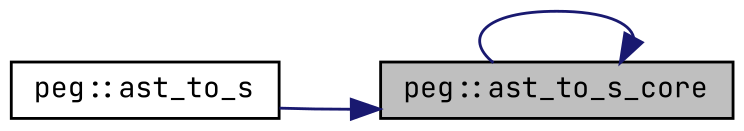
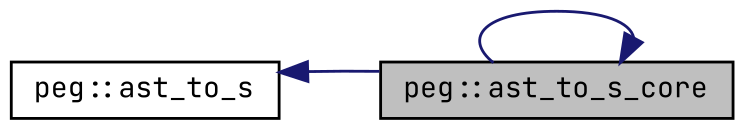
(315, 109) -> (344, 71)
